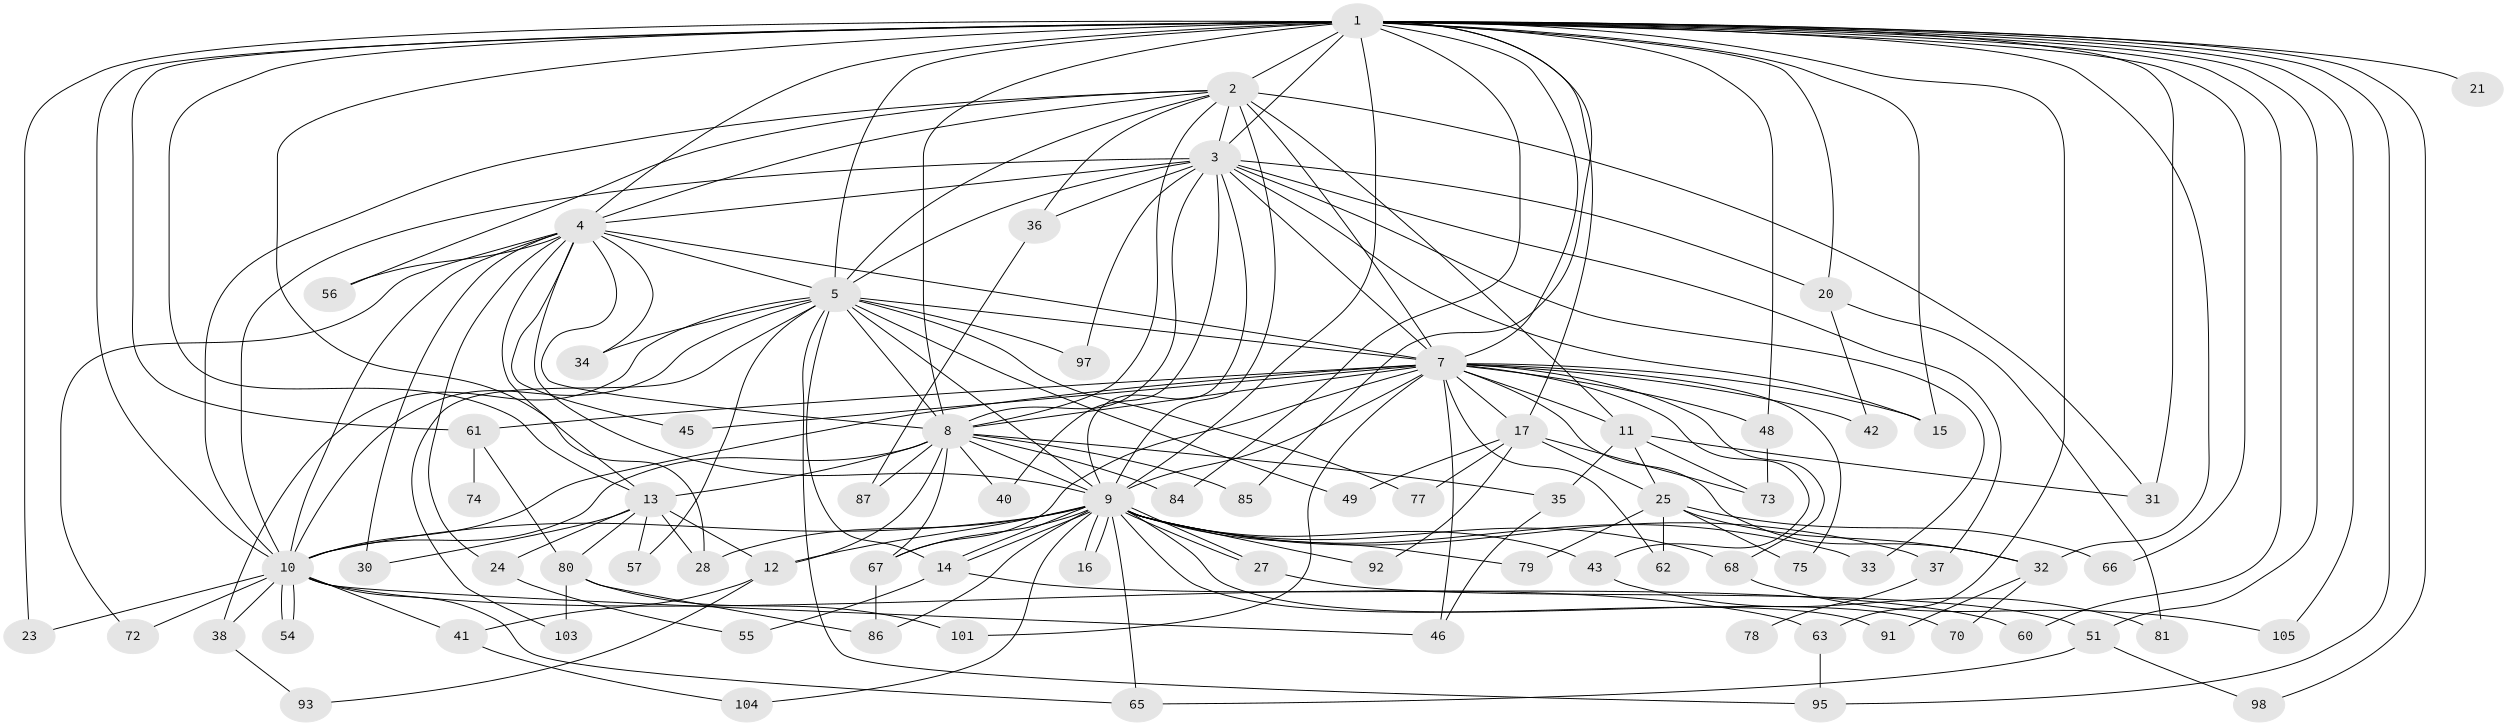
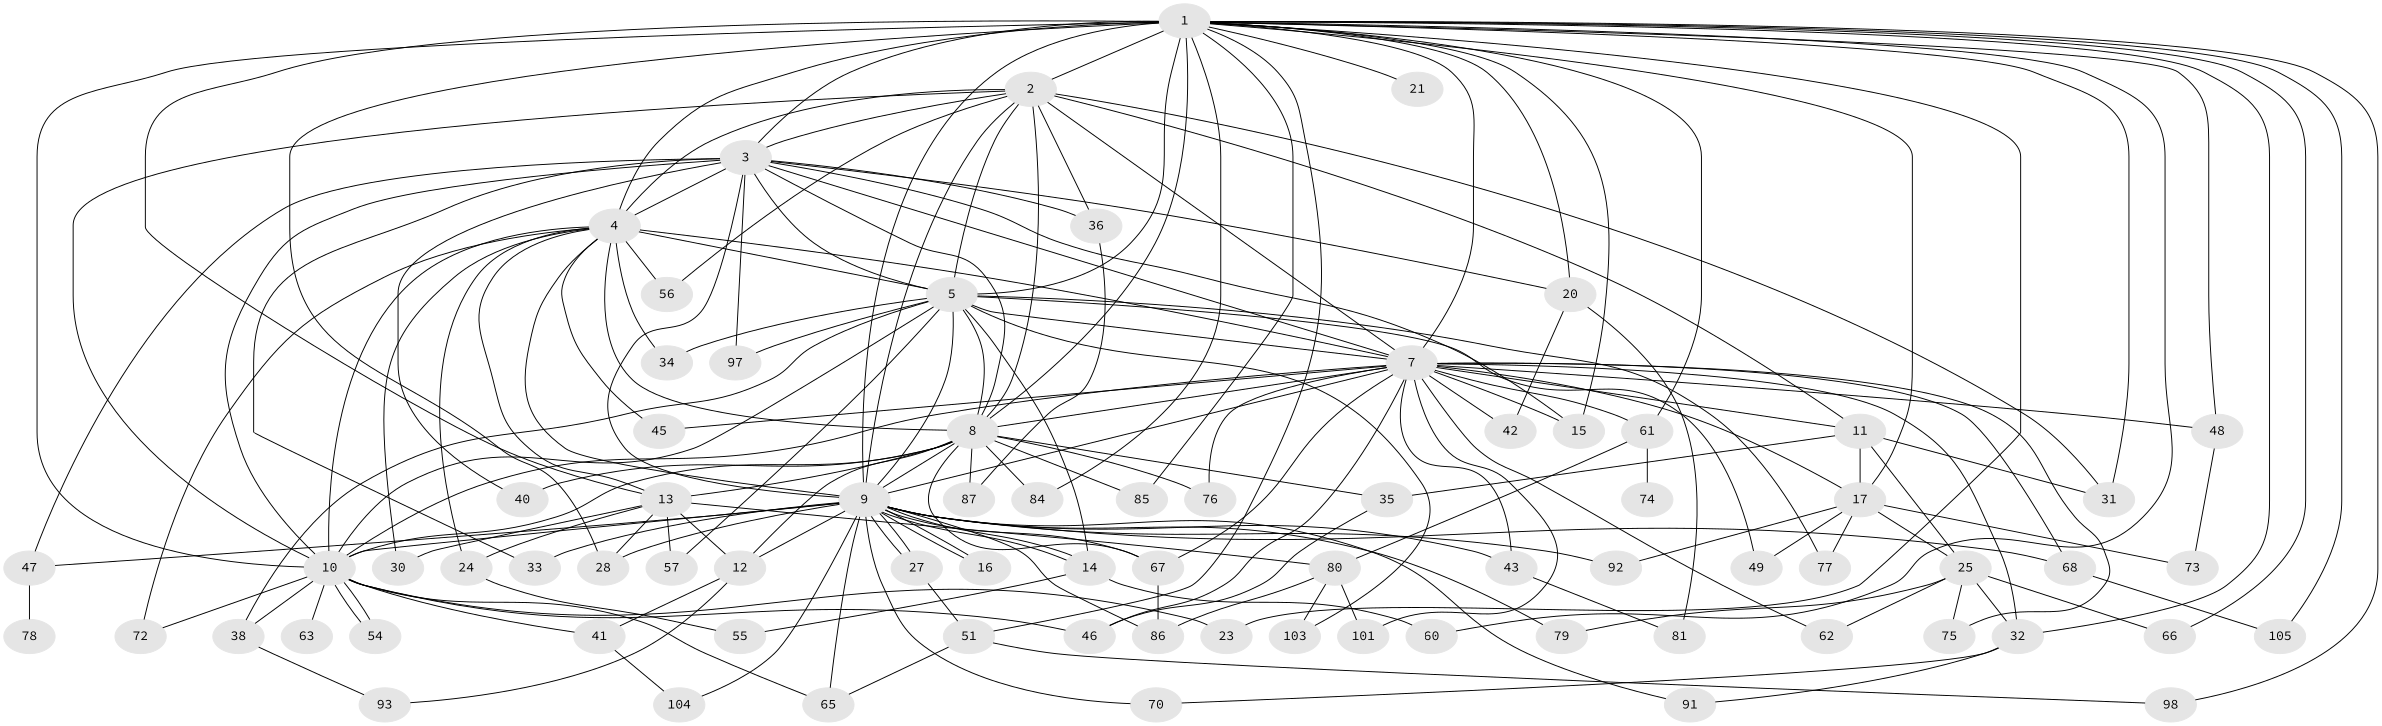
(2037, 101) -> none
(1697, 465) -> (1860, 466)
none -> (1210, 500)
(1937, 568) -> (29, 568)
(1820, 705) -> none
